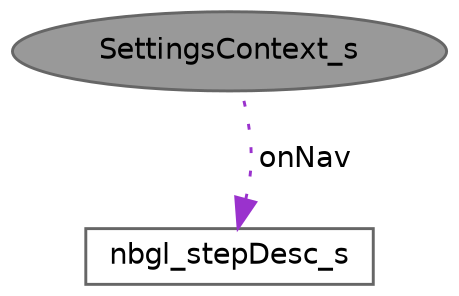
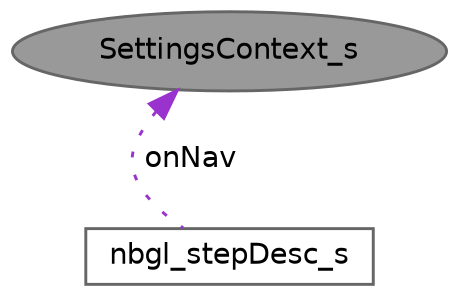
(251, 145) -> (135, 176)
